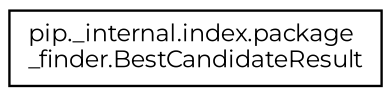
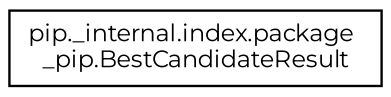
(196, 48) -> (196, 48)
